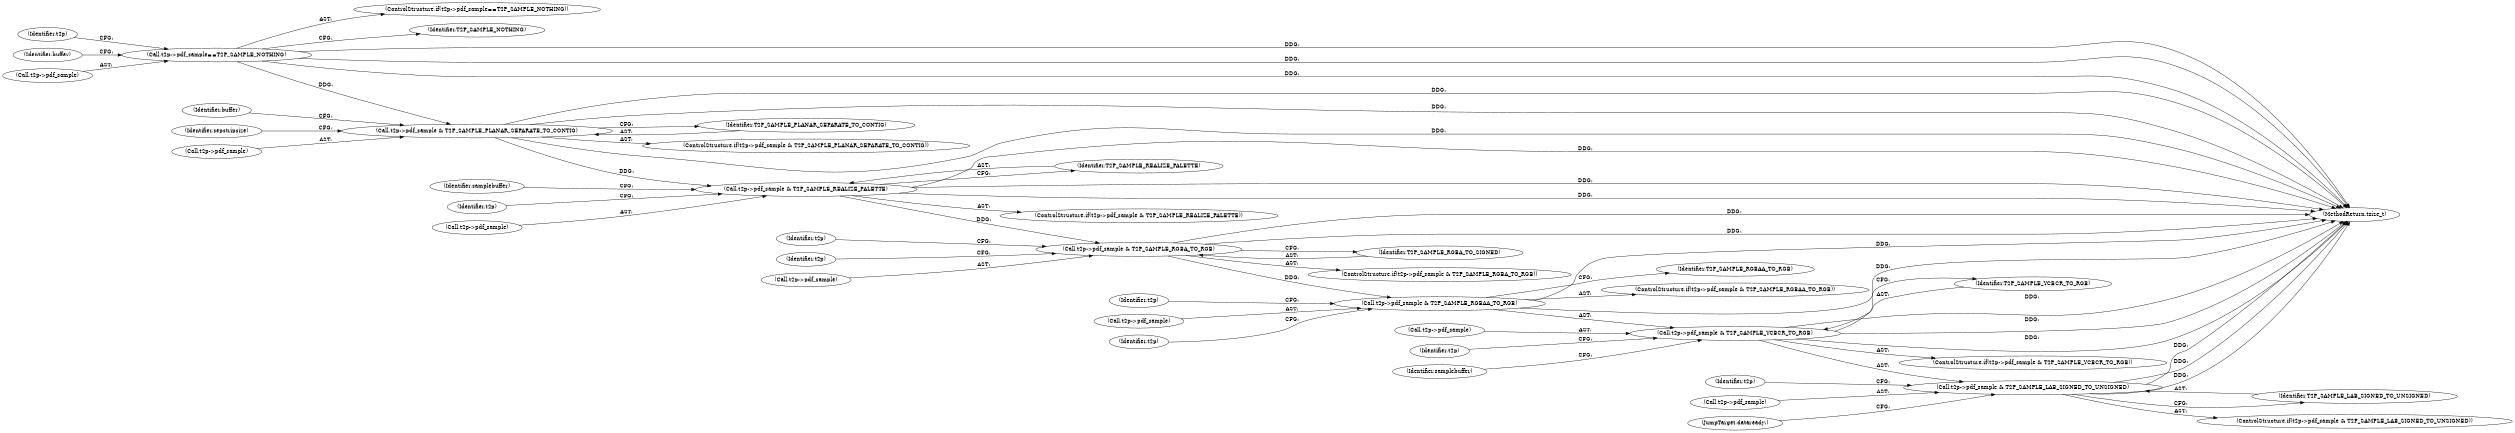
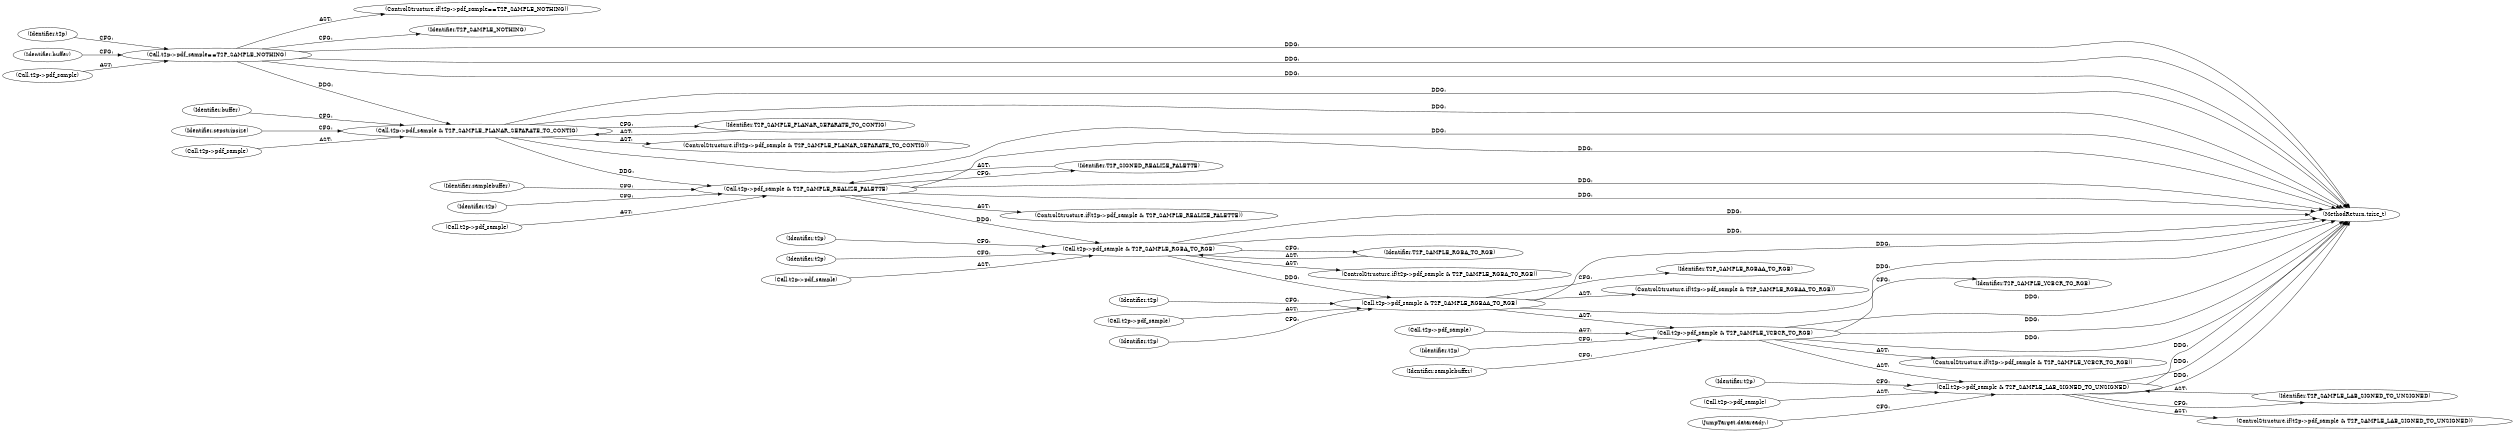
(1139, 166) -> (1139, 166)
(1440, 253) -> (1440, 253)
(1891, 297) -> none
